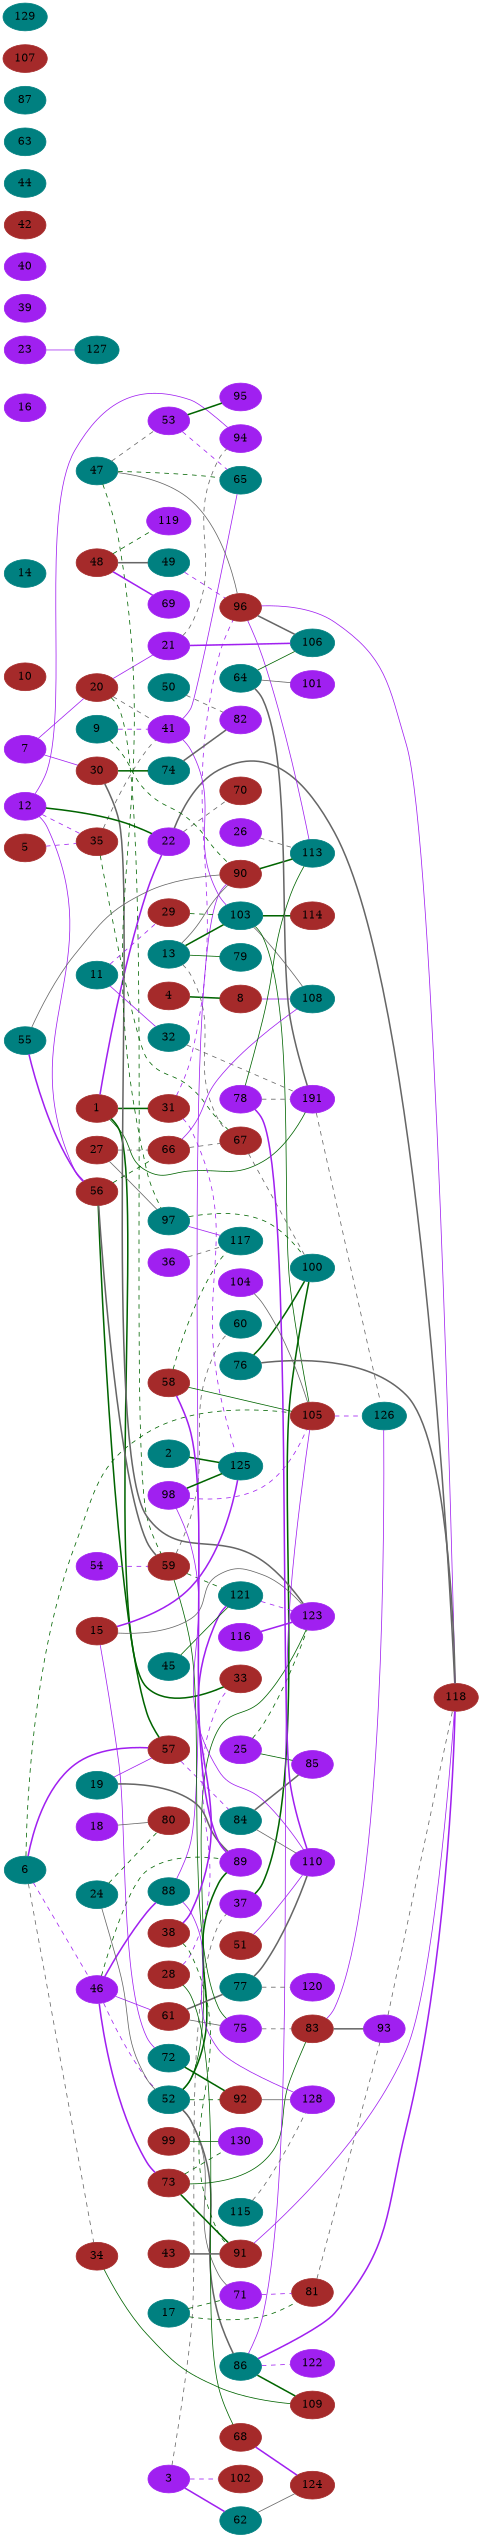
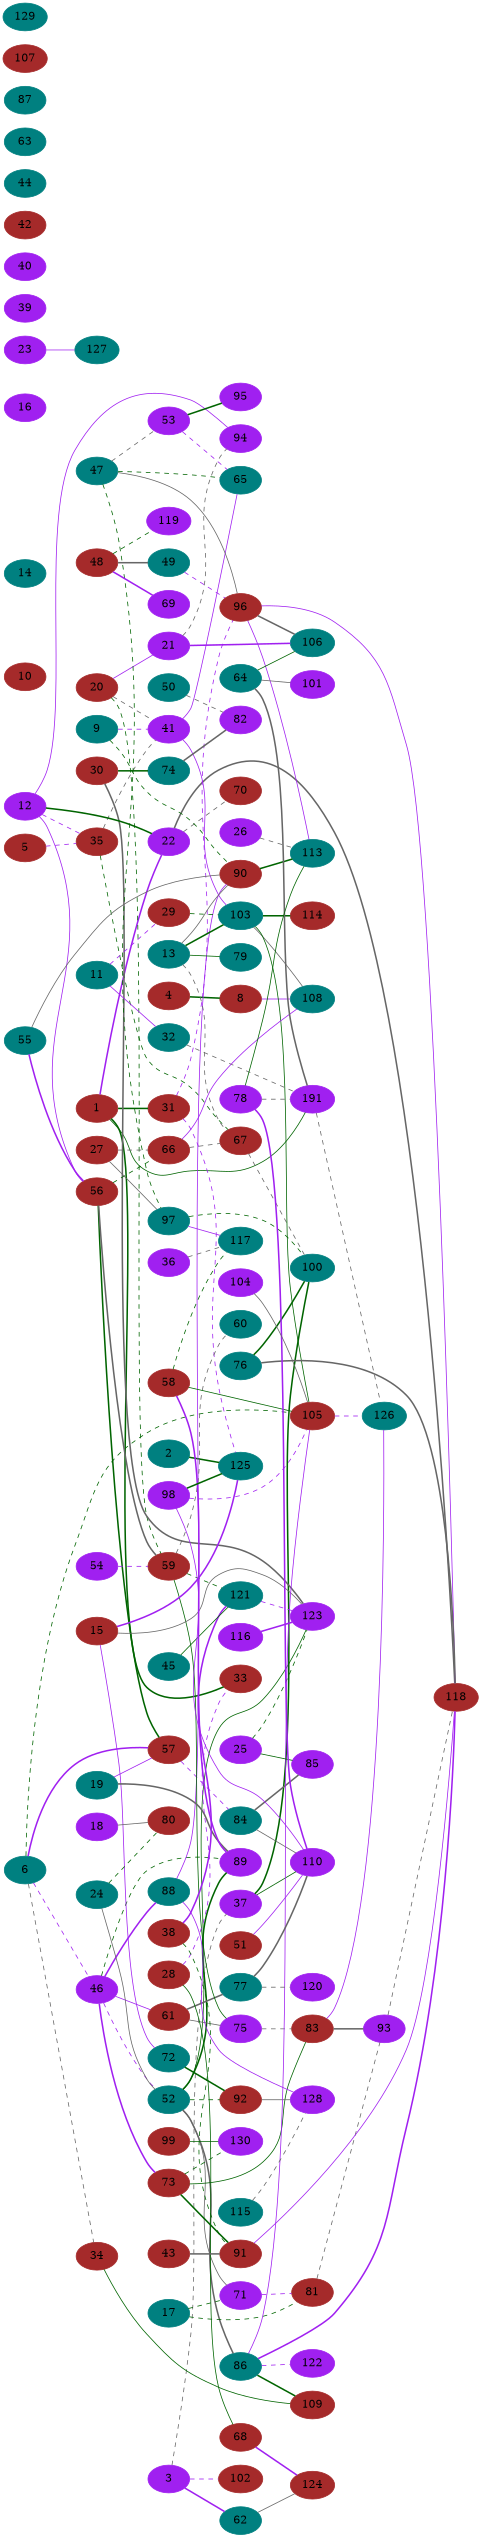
(25, 749) -> none
none -> (276, 1883)
